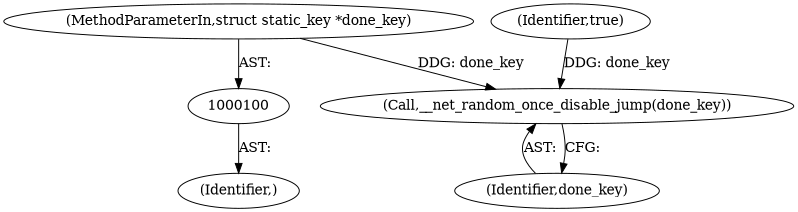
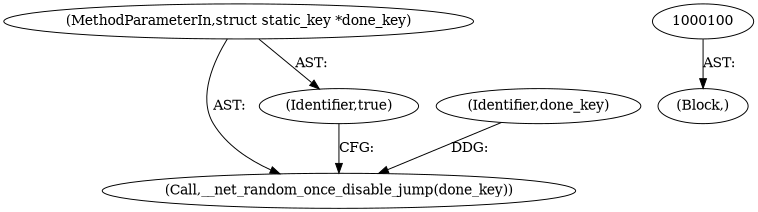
(239, 59) -> (285, 61)
(471, 64) -> (232, 106)
(617, 64) -> (359, 148)
(565, 143) -> none
(542, 148) -> (472, 148)
(239, 191) -> (703, 106)
